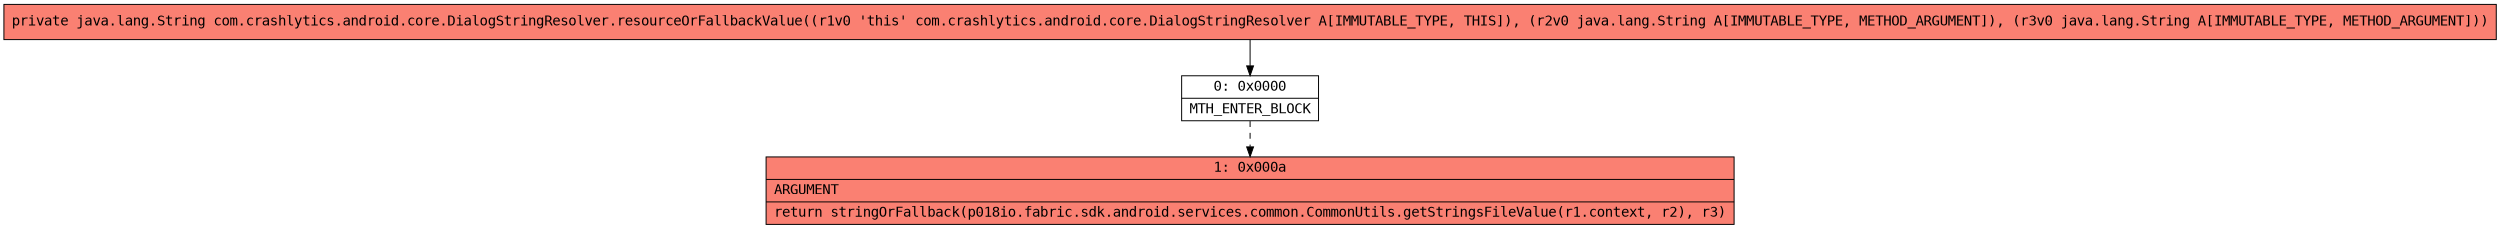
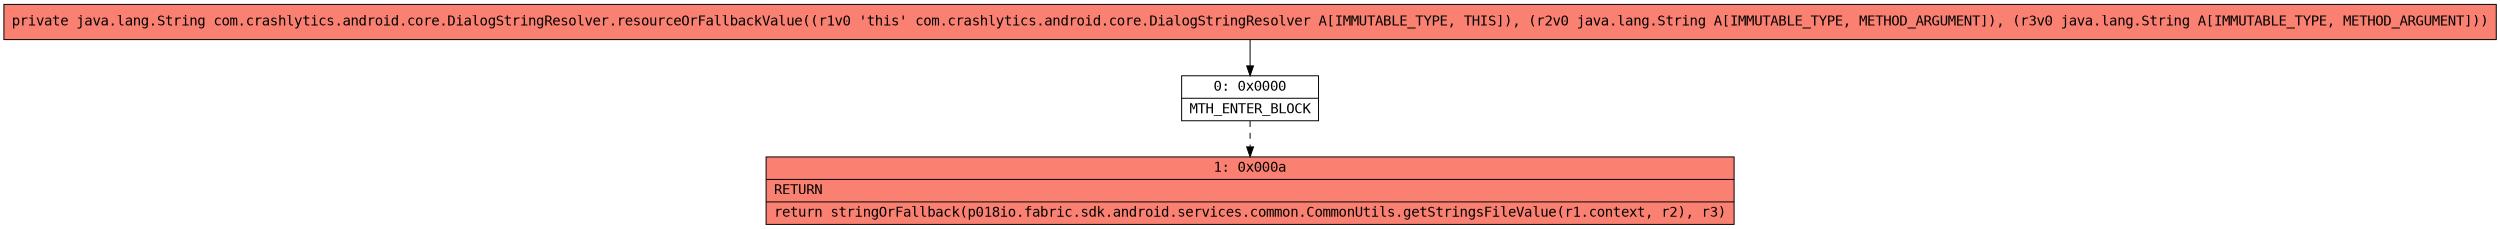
(807, 190) -> (798, 190)
